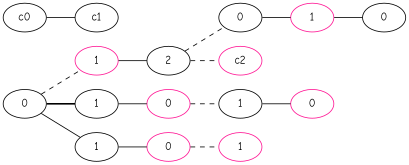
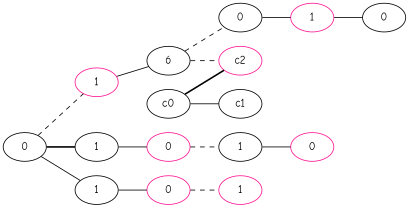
(169, 61) -> (169, 61)
none -> (204, 82)
